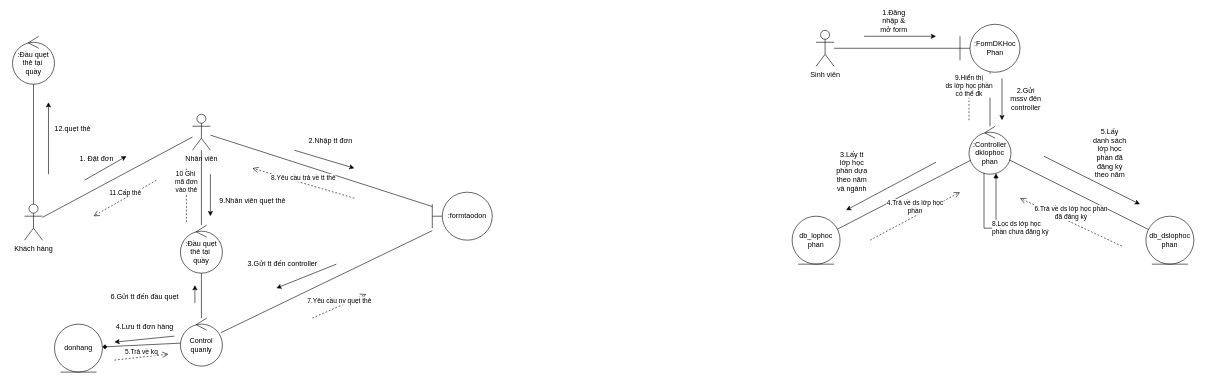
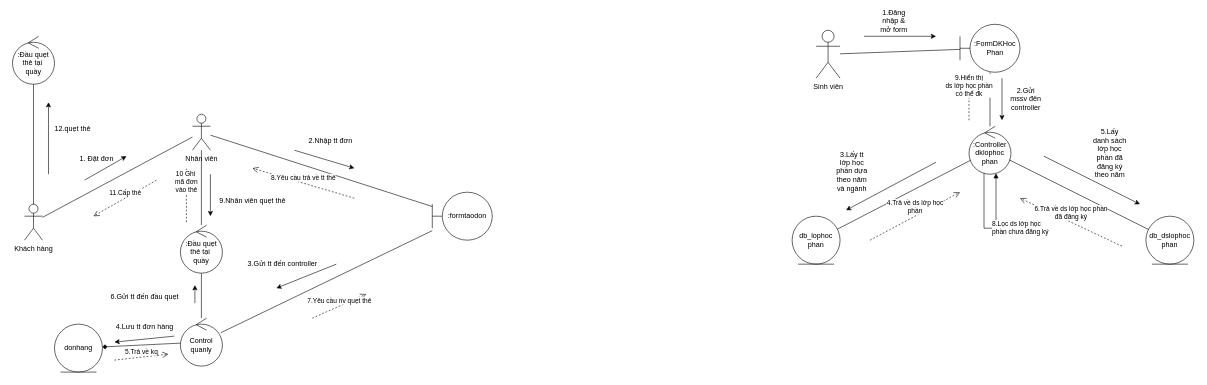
(825, 48) -> (828, 54)
